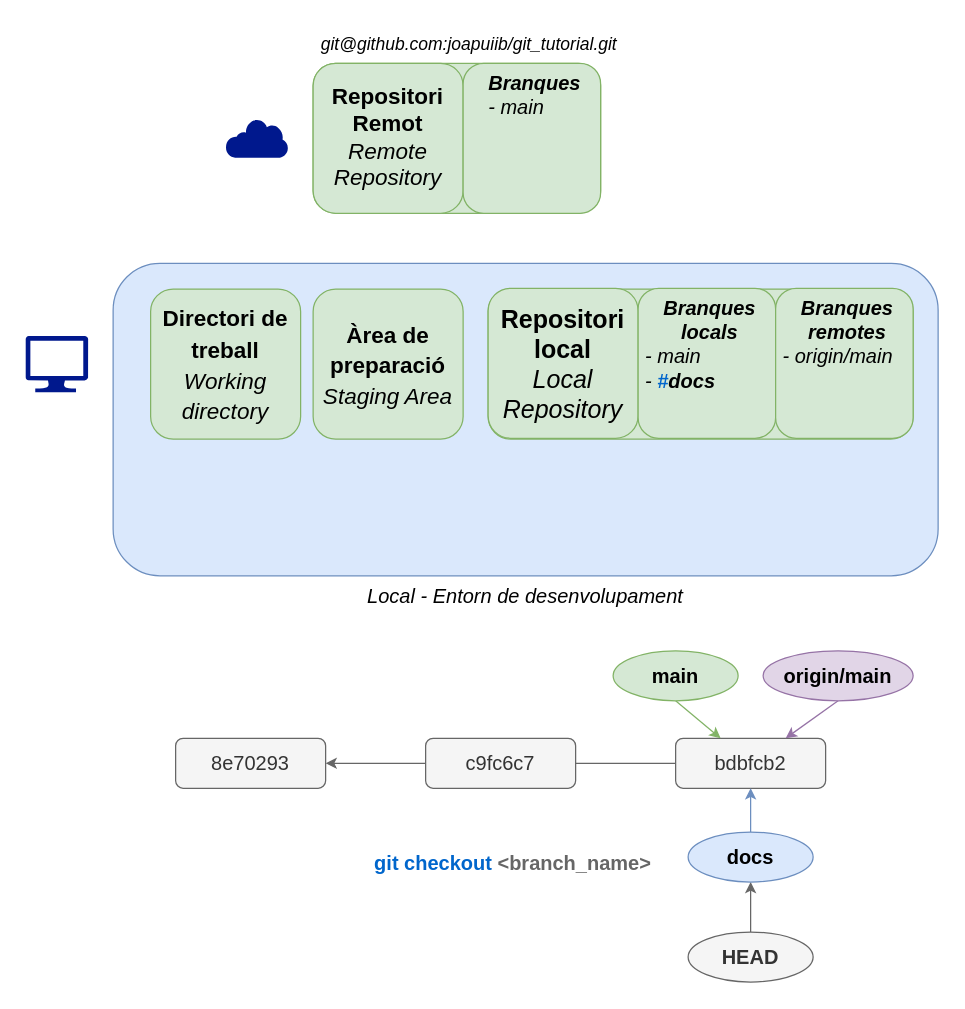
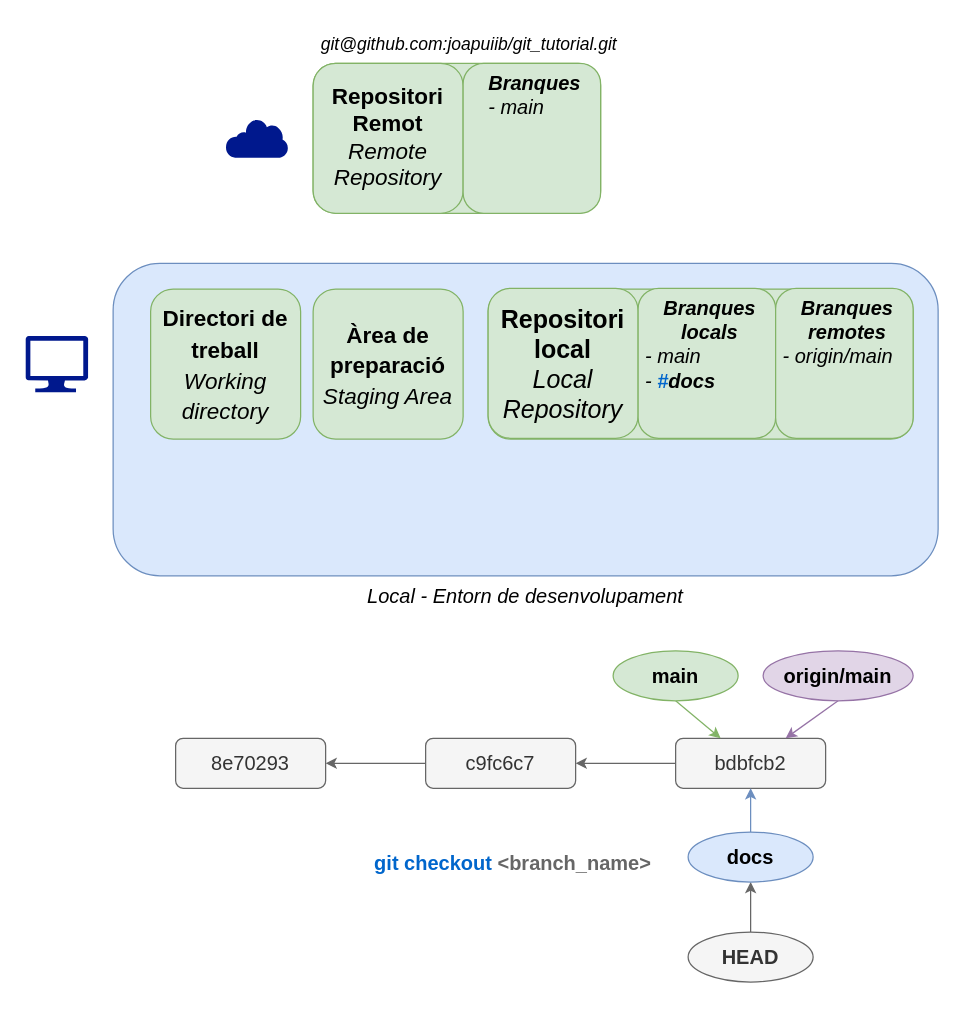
(581, 763) -> (585, 763)
